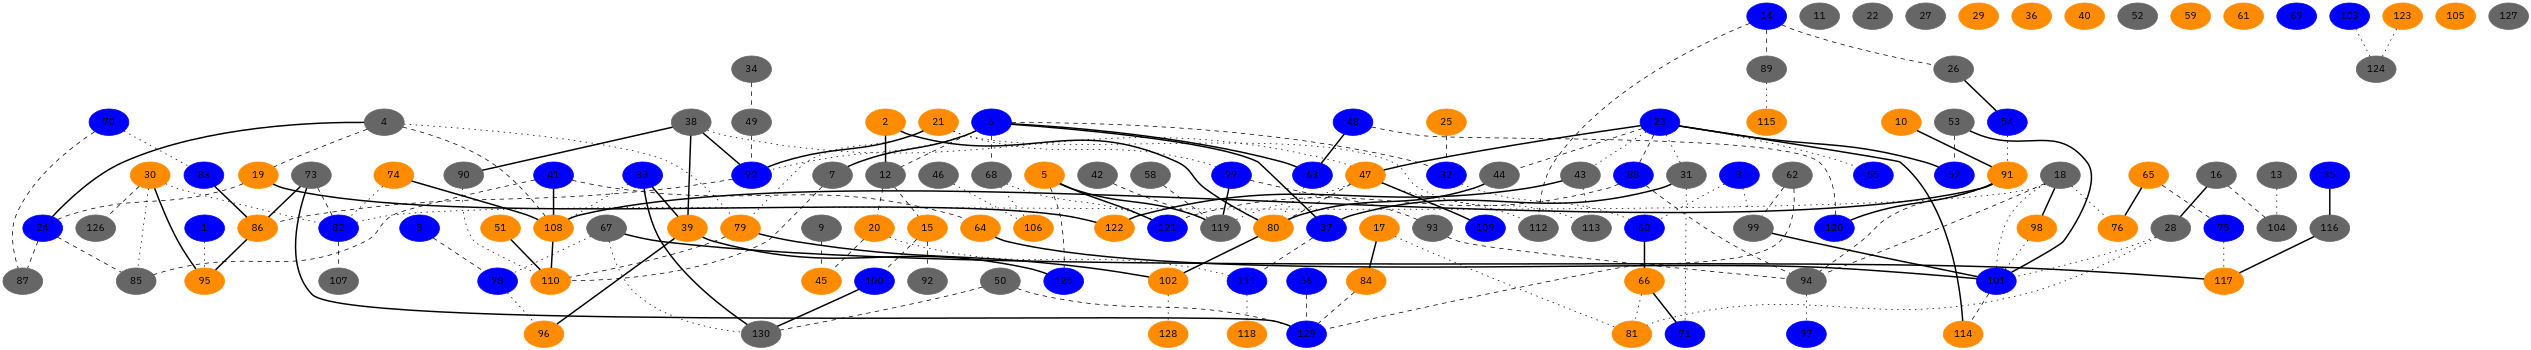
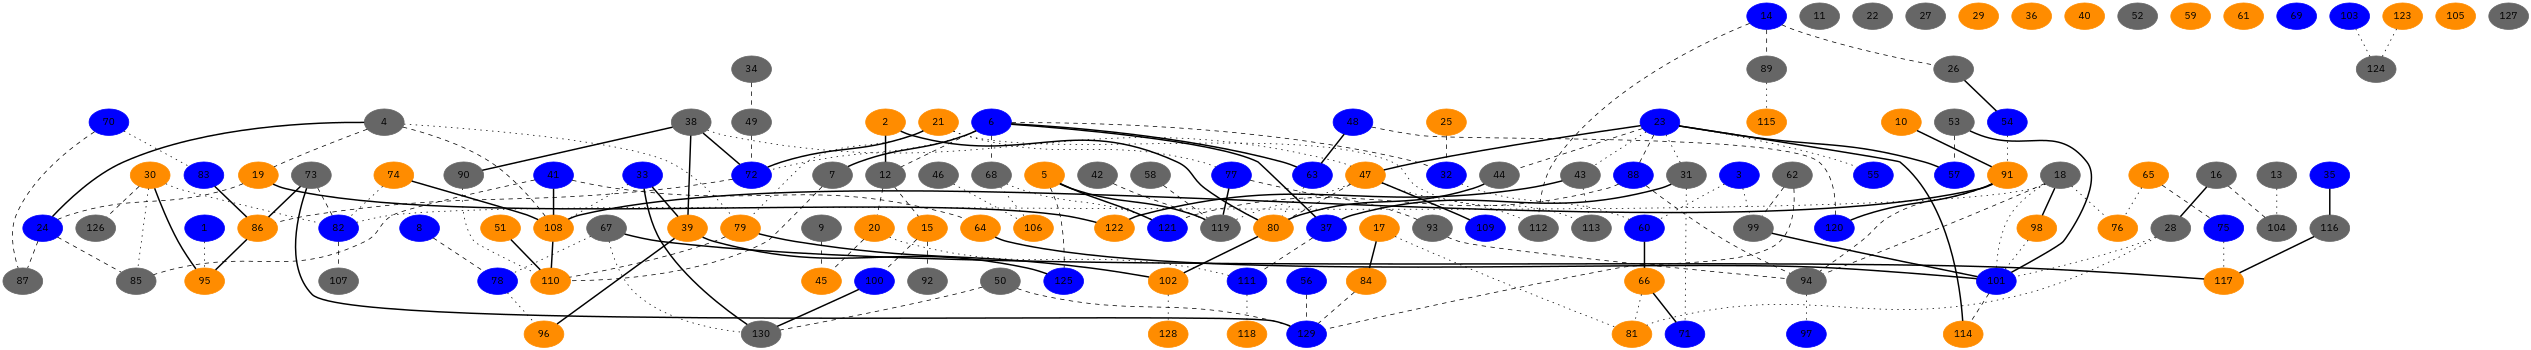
(2133, 202) -> (2133, 202)
